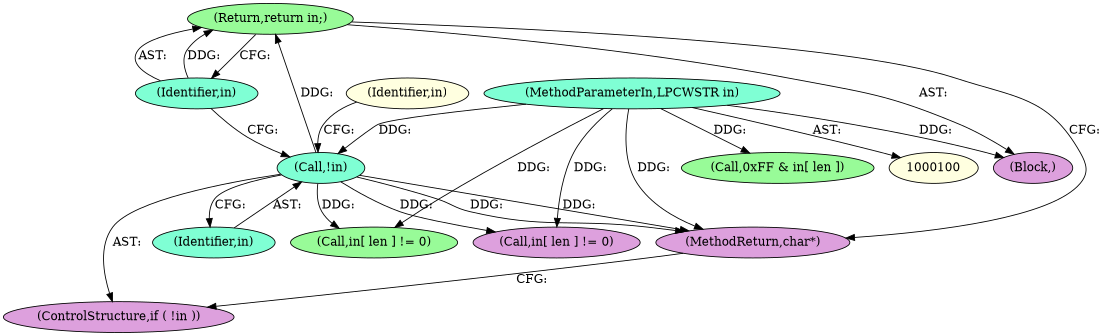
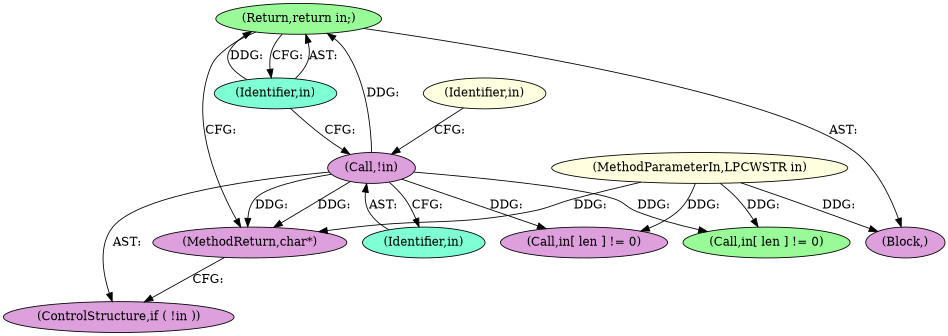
(632, 93) -> (700, 168)
(432, 115) -> none
(321, 168) -> (372, 168)
(778, 168) -> none
(934, 168) -> none
